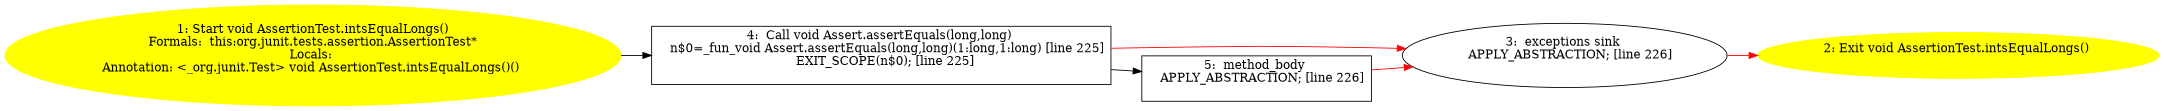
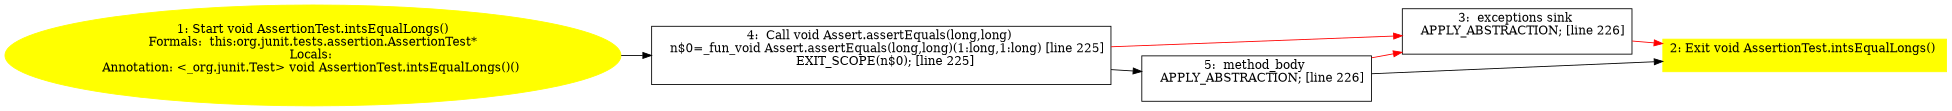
(1565, 55) -> (1517, 31)
(1959, 55) -> (1805, 55)
none -> (1513, 68)
